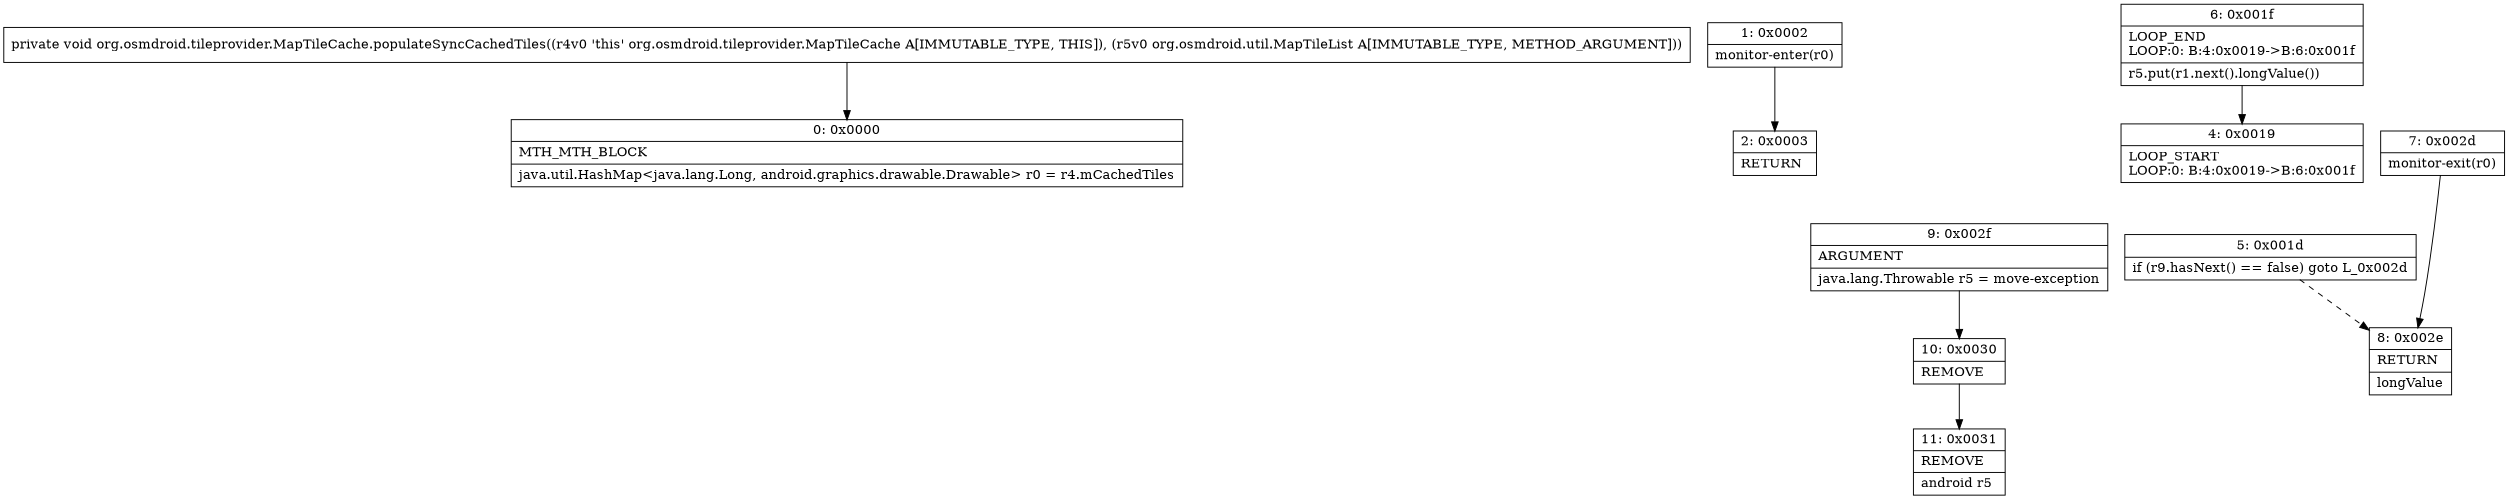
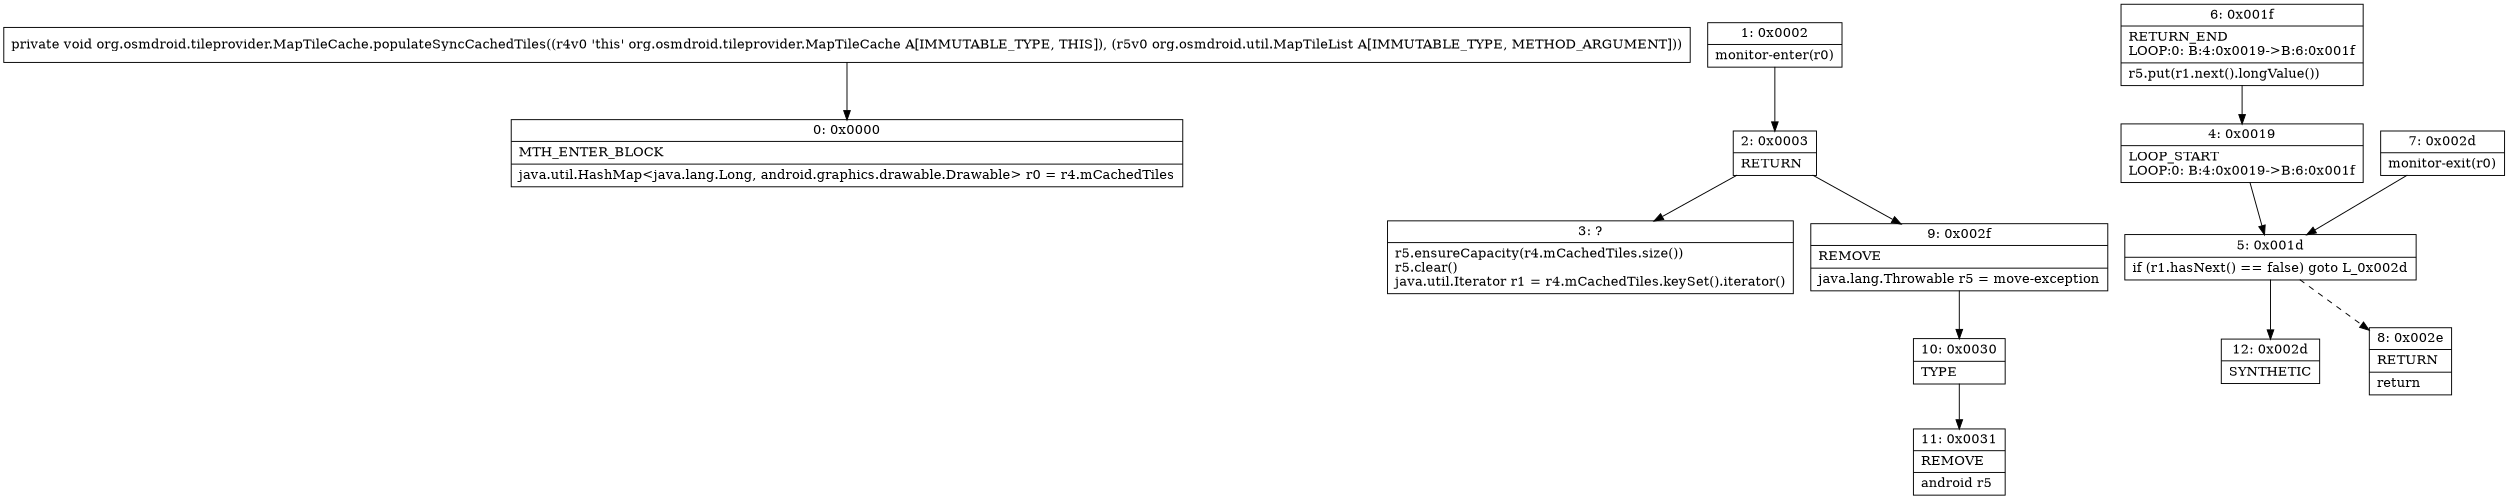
(2167, 37) -> (2179, 37)
(583, 152) -> (592, 152)
none -> (1853, 197)
none -> (2256, 204)
(2432, 247) -> (2361, 203)
(1861, 256) -> (1850, 256)
none -> (1590, 257)
(2270, 268) -> (2270, 268)
none -> (2270, 361)
(1953, 372) -> (1939, 372)
(2410, 383) -> (2399, 383)
